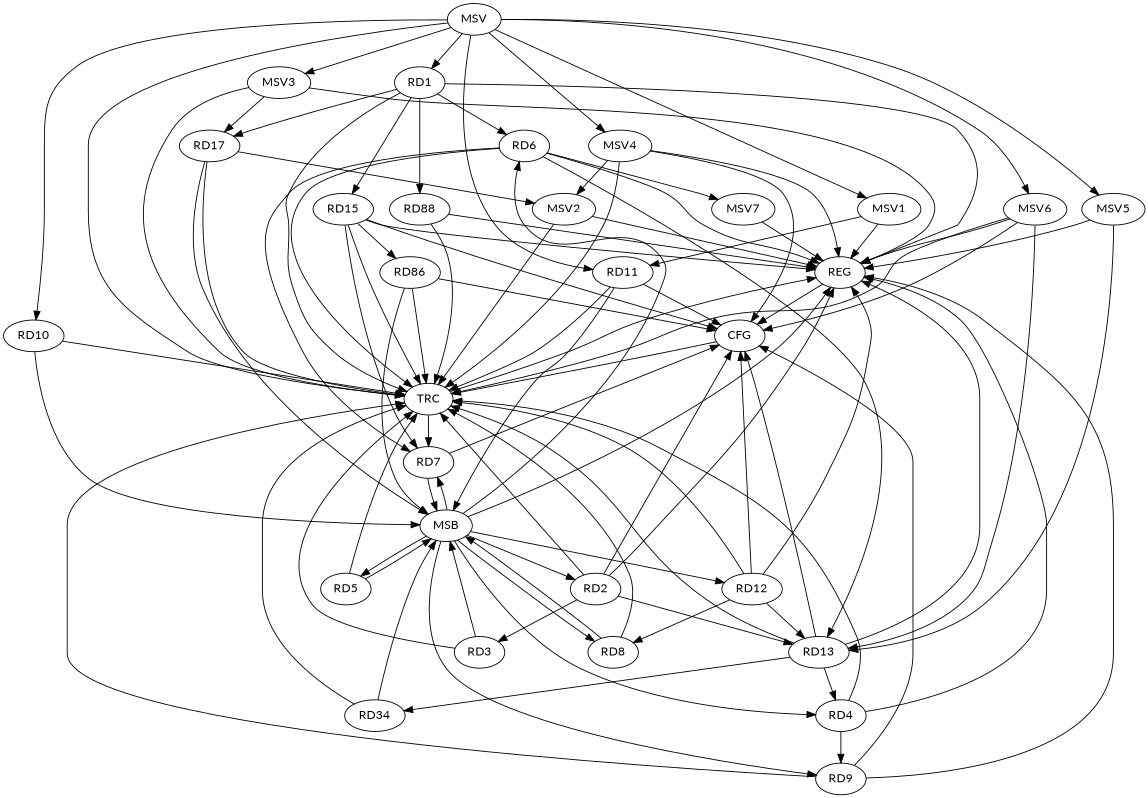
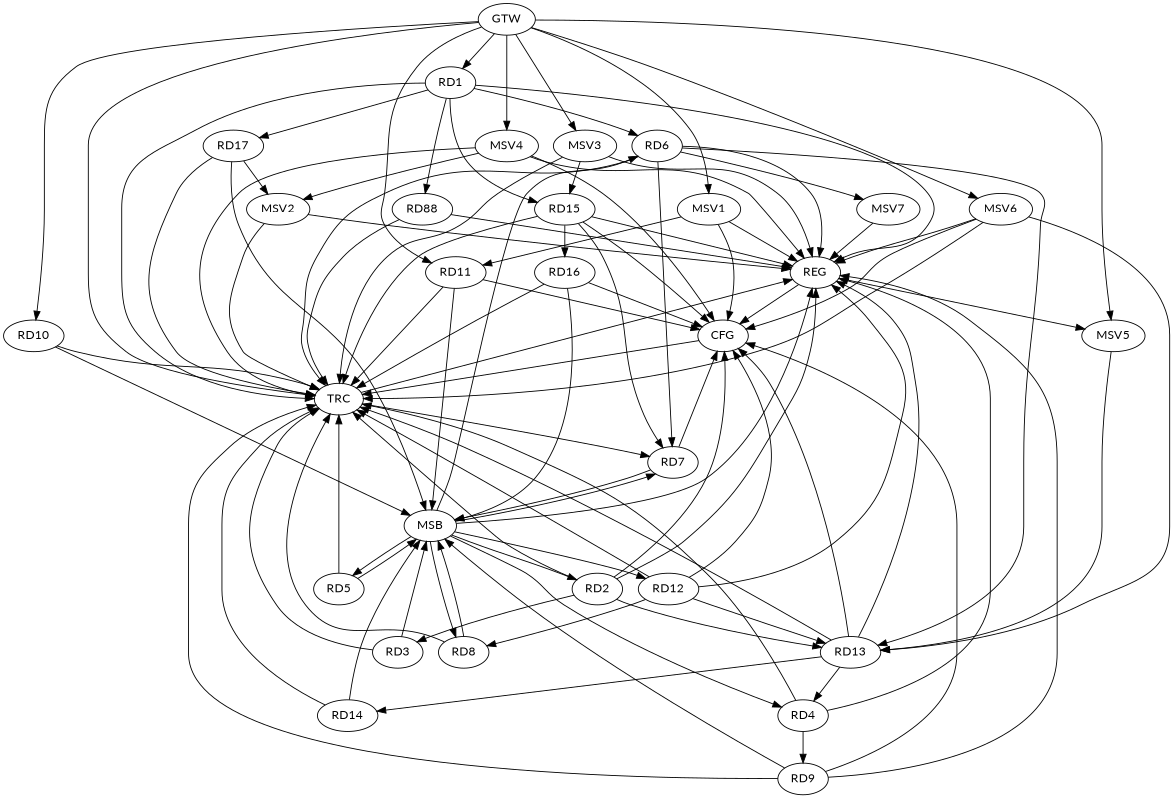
(474, 19) -> (507, 19)
(248, 111) -> (576, 173)
(993, 245) -> (958, 303)
none -> (734, 269)
(410, 273) -> (565, 273)
(375, 716) -> (348, 716)
(556, 724) -> (613, 665)
